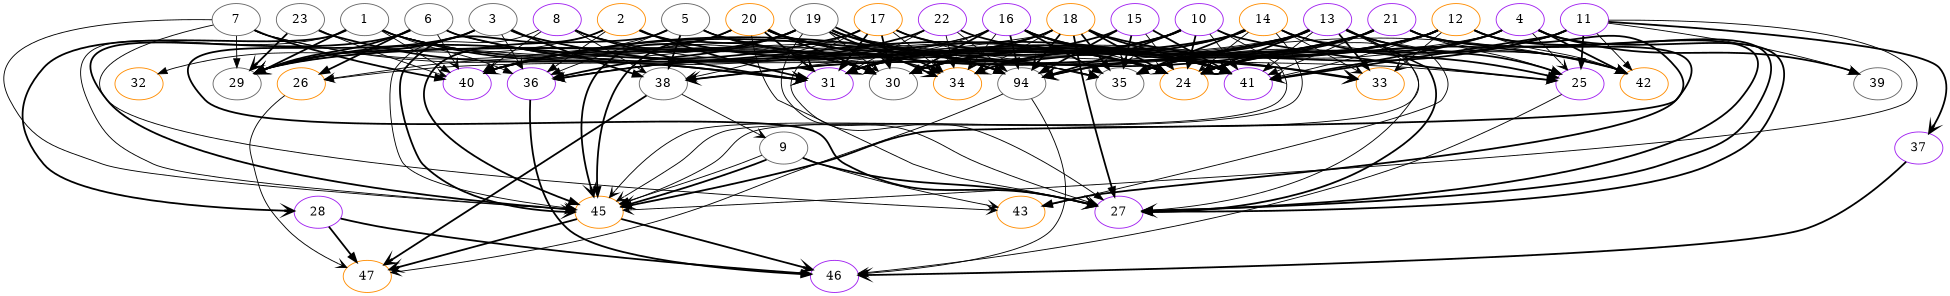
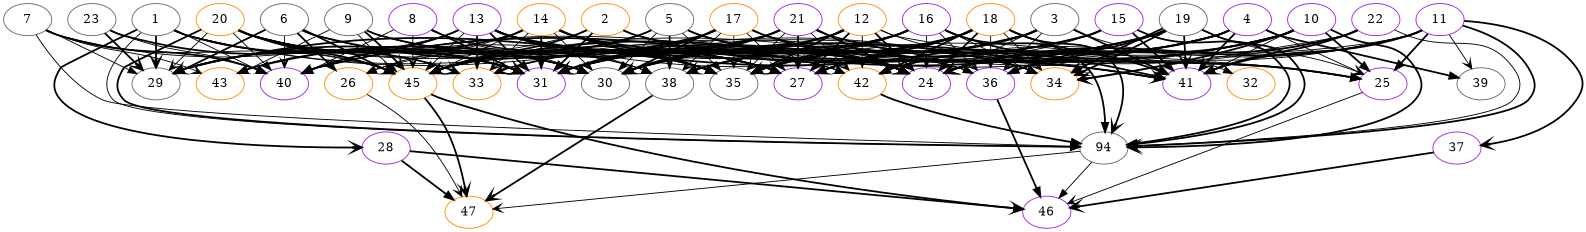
(656, 52) -> (440, 52)
(934, 52) -> (546, 52)
(1246, 58) -> (975, 123)
(1184, 84) -> (926, 84)
(720, 114) -> (504, 52)
